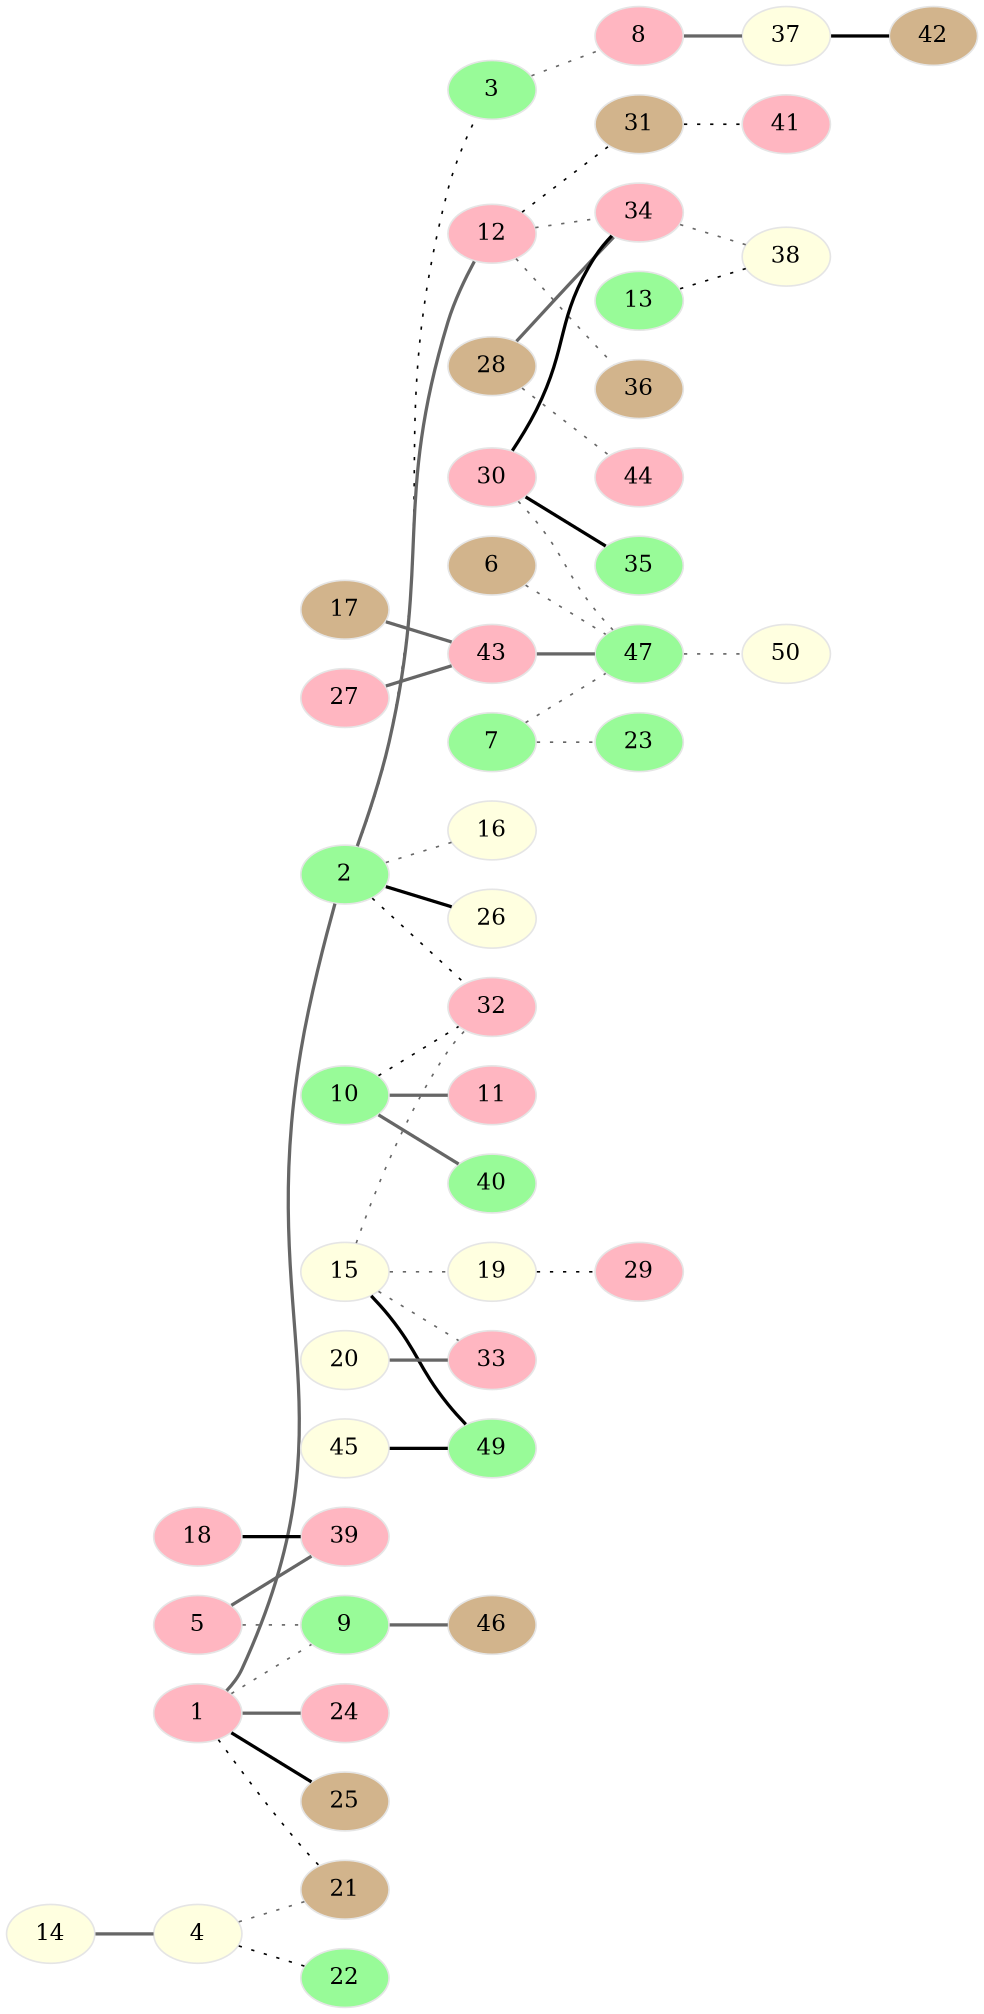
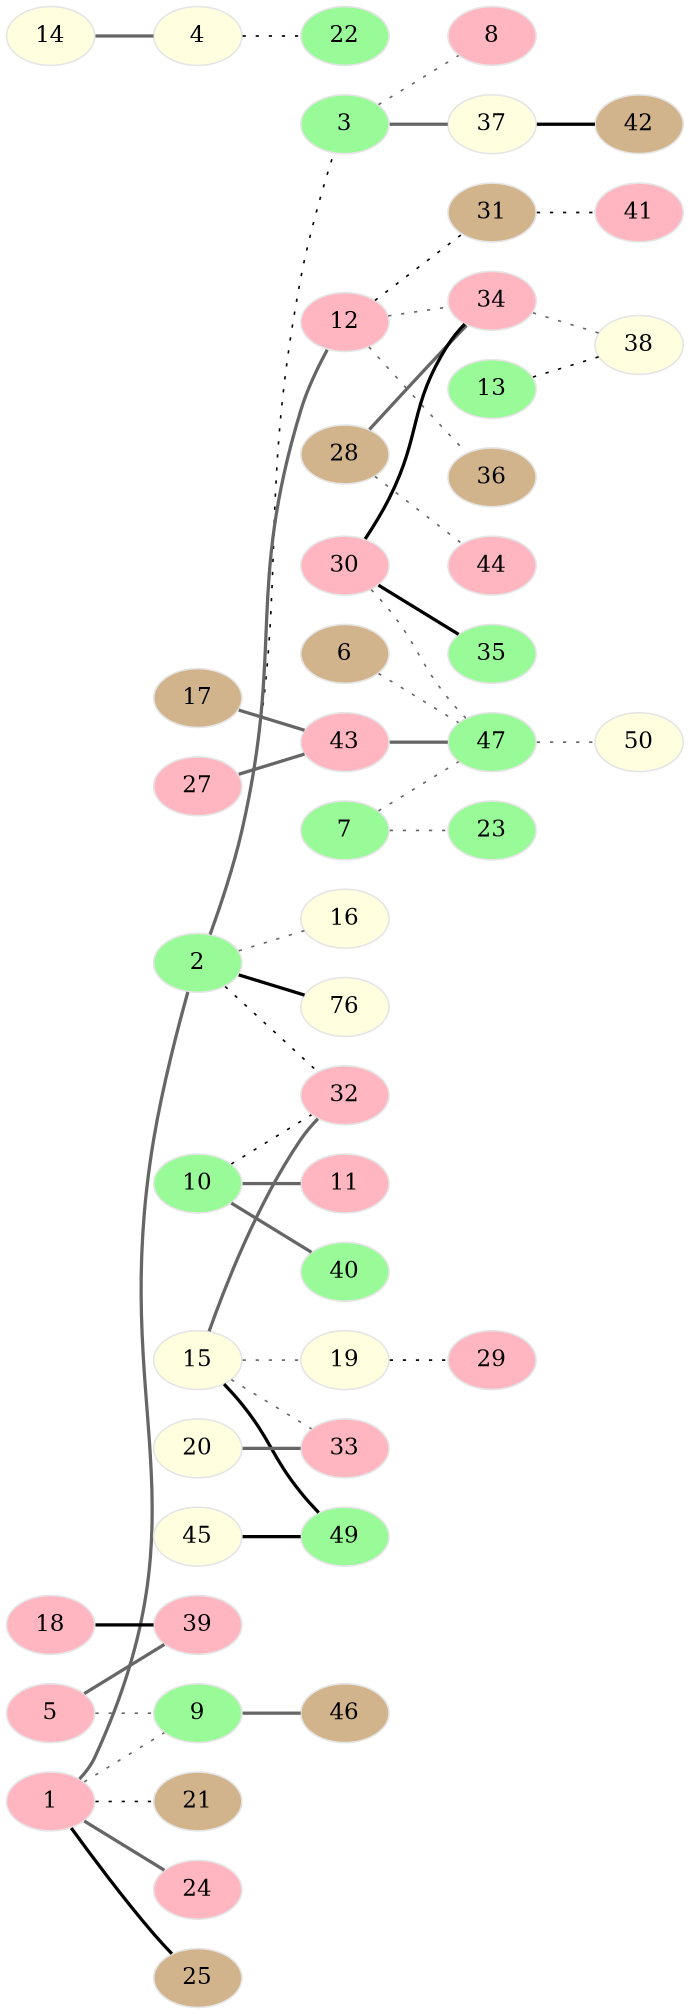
(713, 36) -> (419, 124)
(492, 919) -> (345, 1007)
(397, 1143) -> (250, 1231)
(272, 1912) -> none
